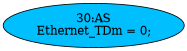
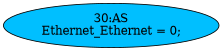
(94, 25) -> (111, 25)
